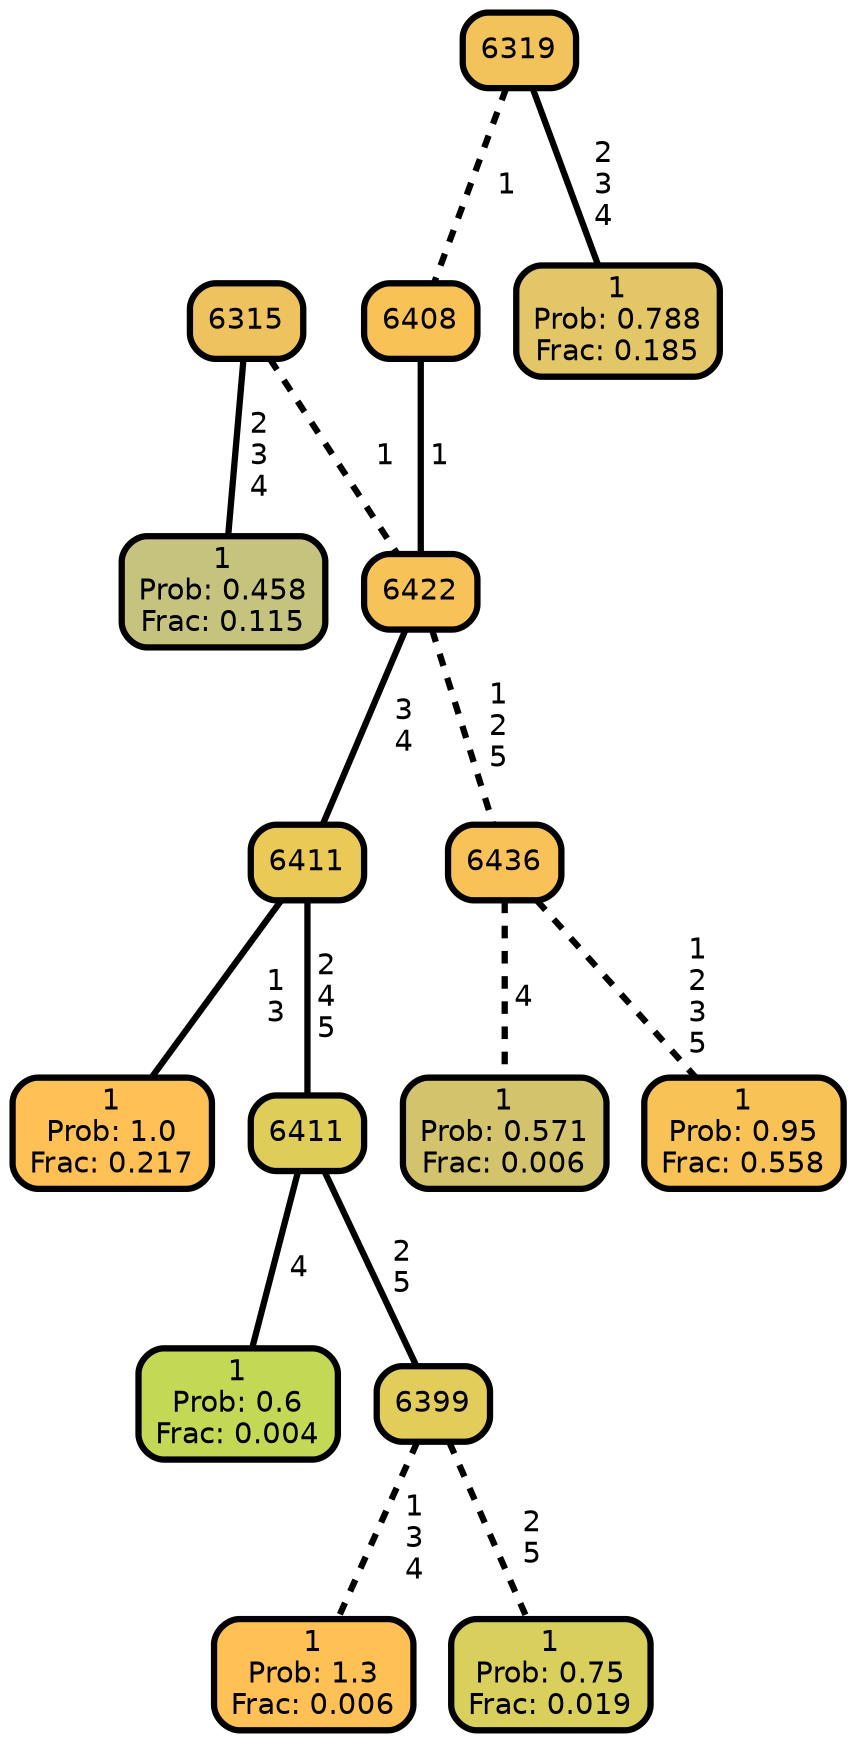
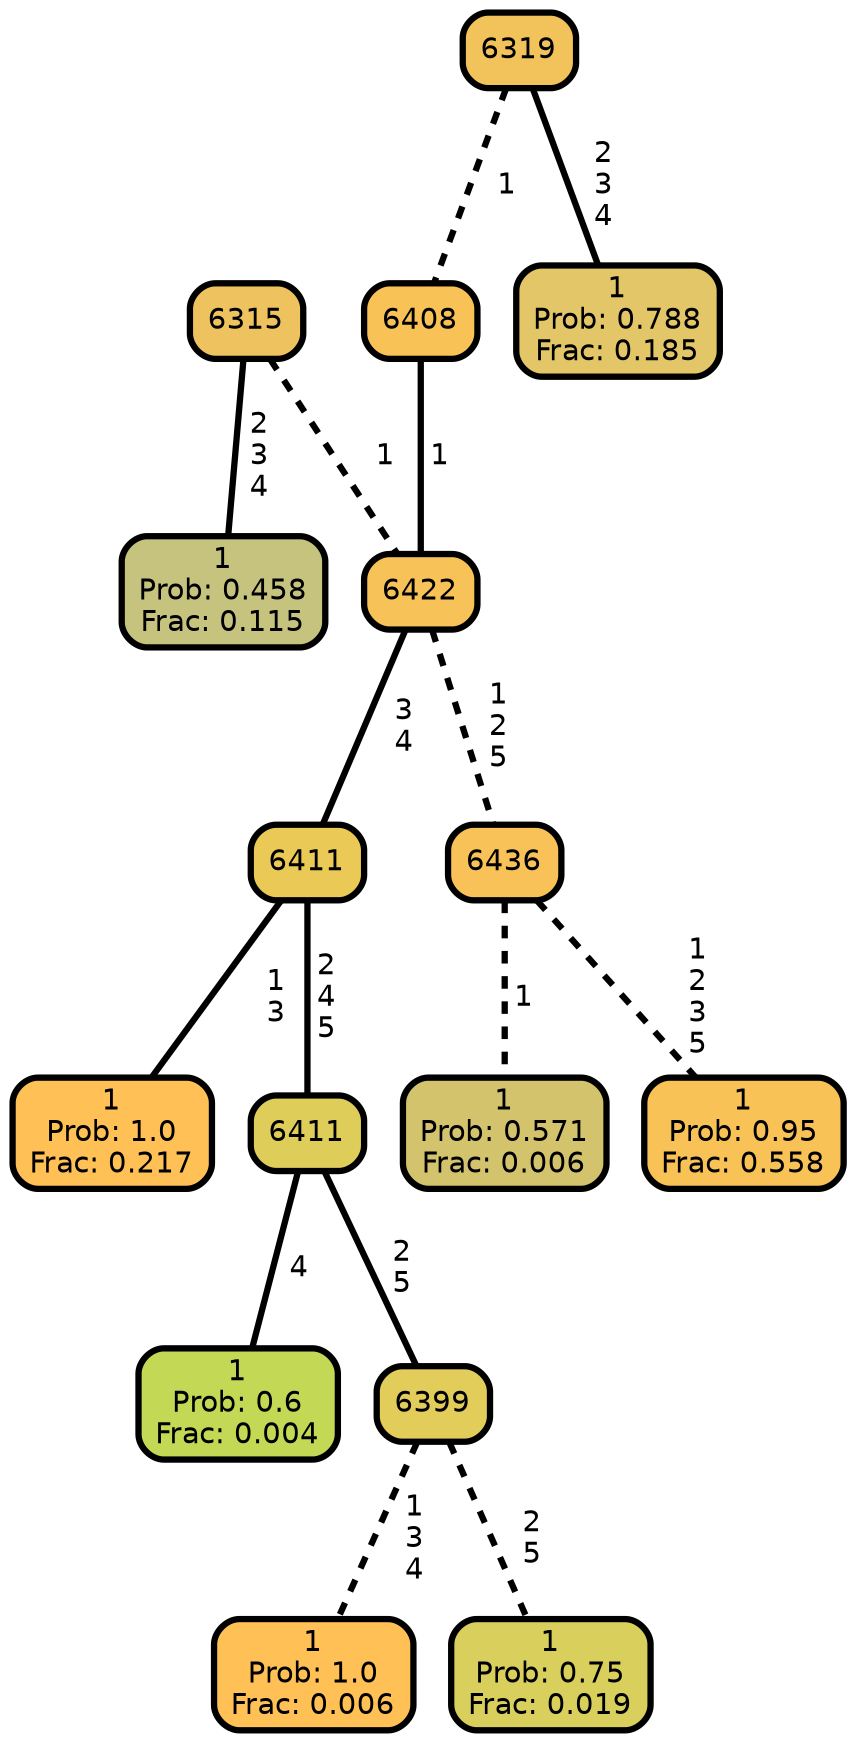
(519, 998) -> (519, 998)
(314, 1675) -> (314, 1675)
